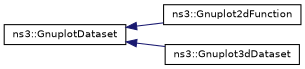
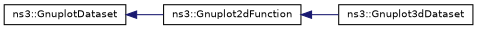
(151, 45) -> (325, 15)
